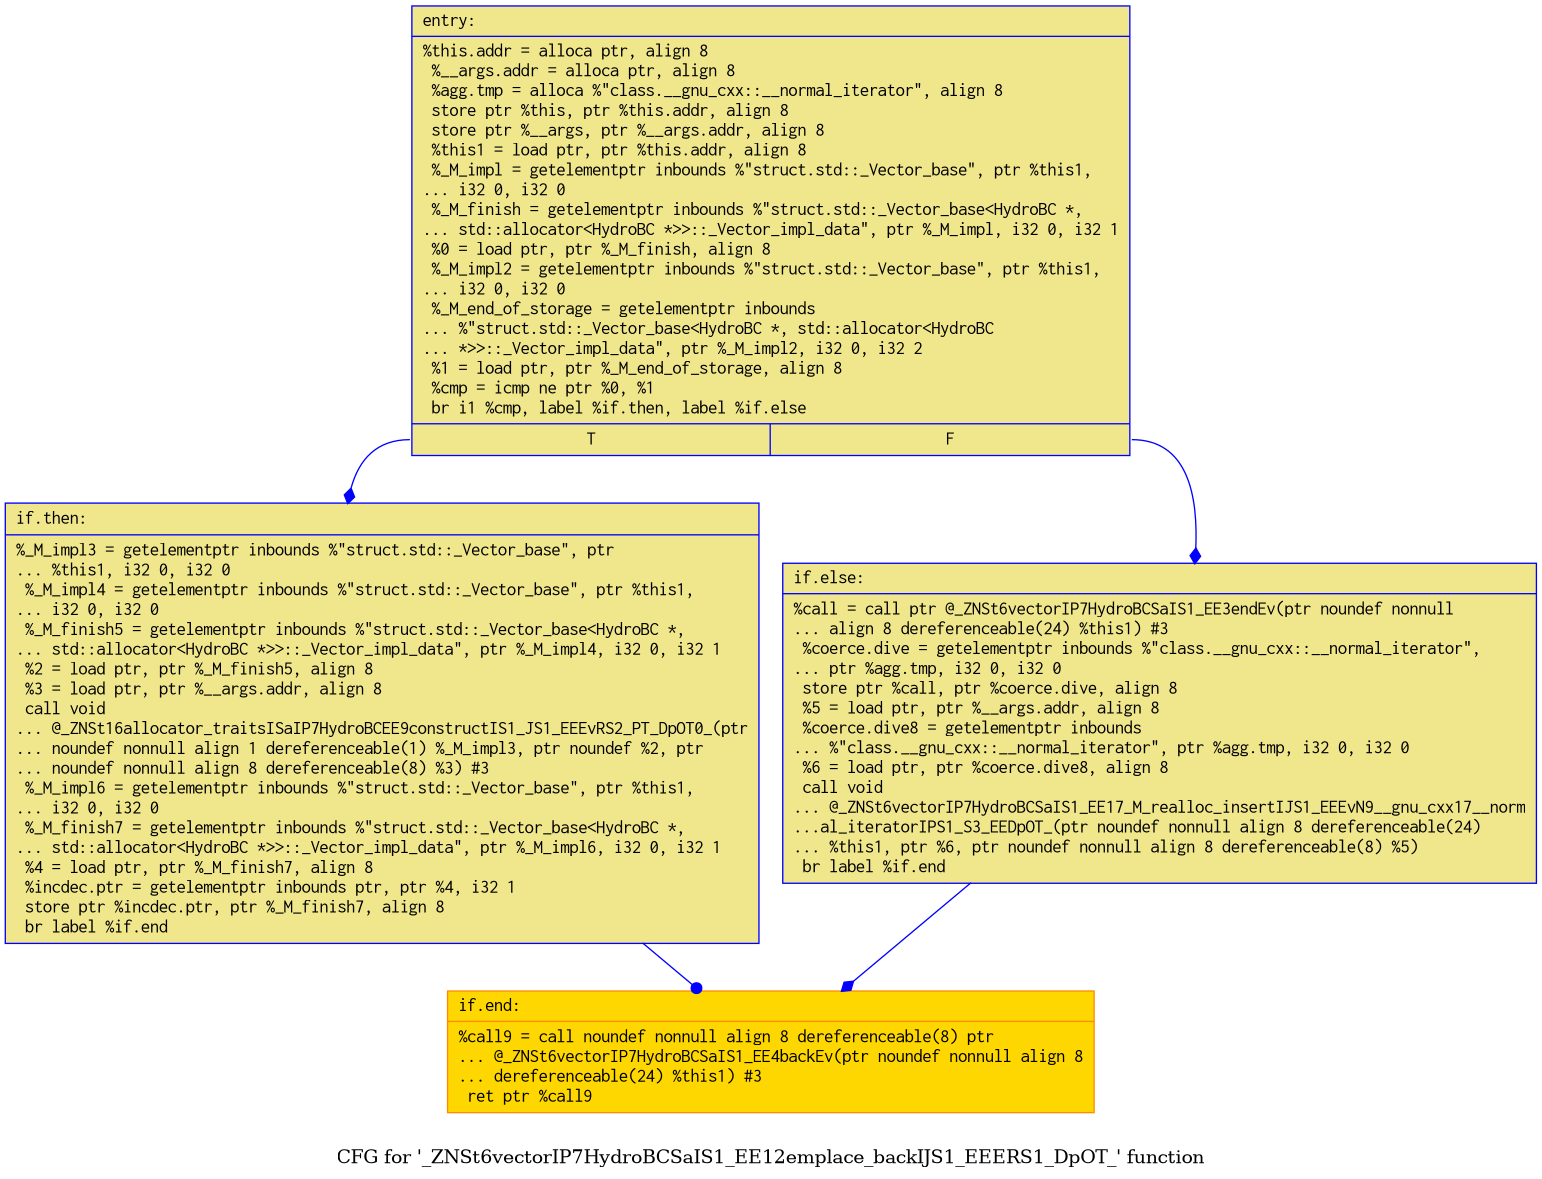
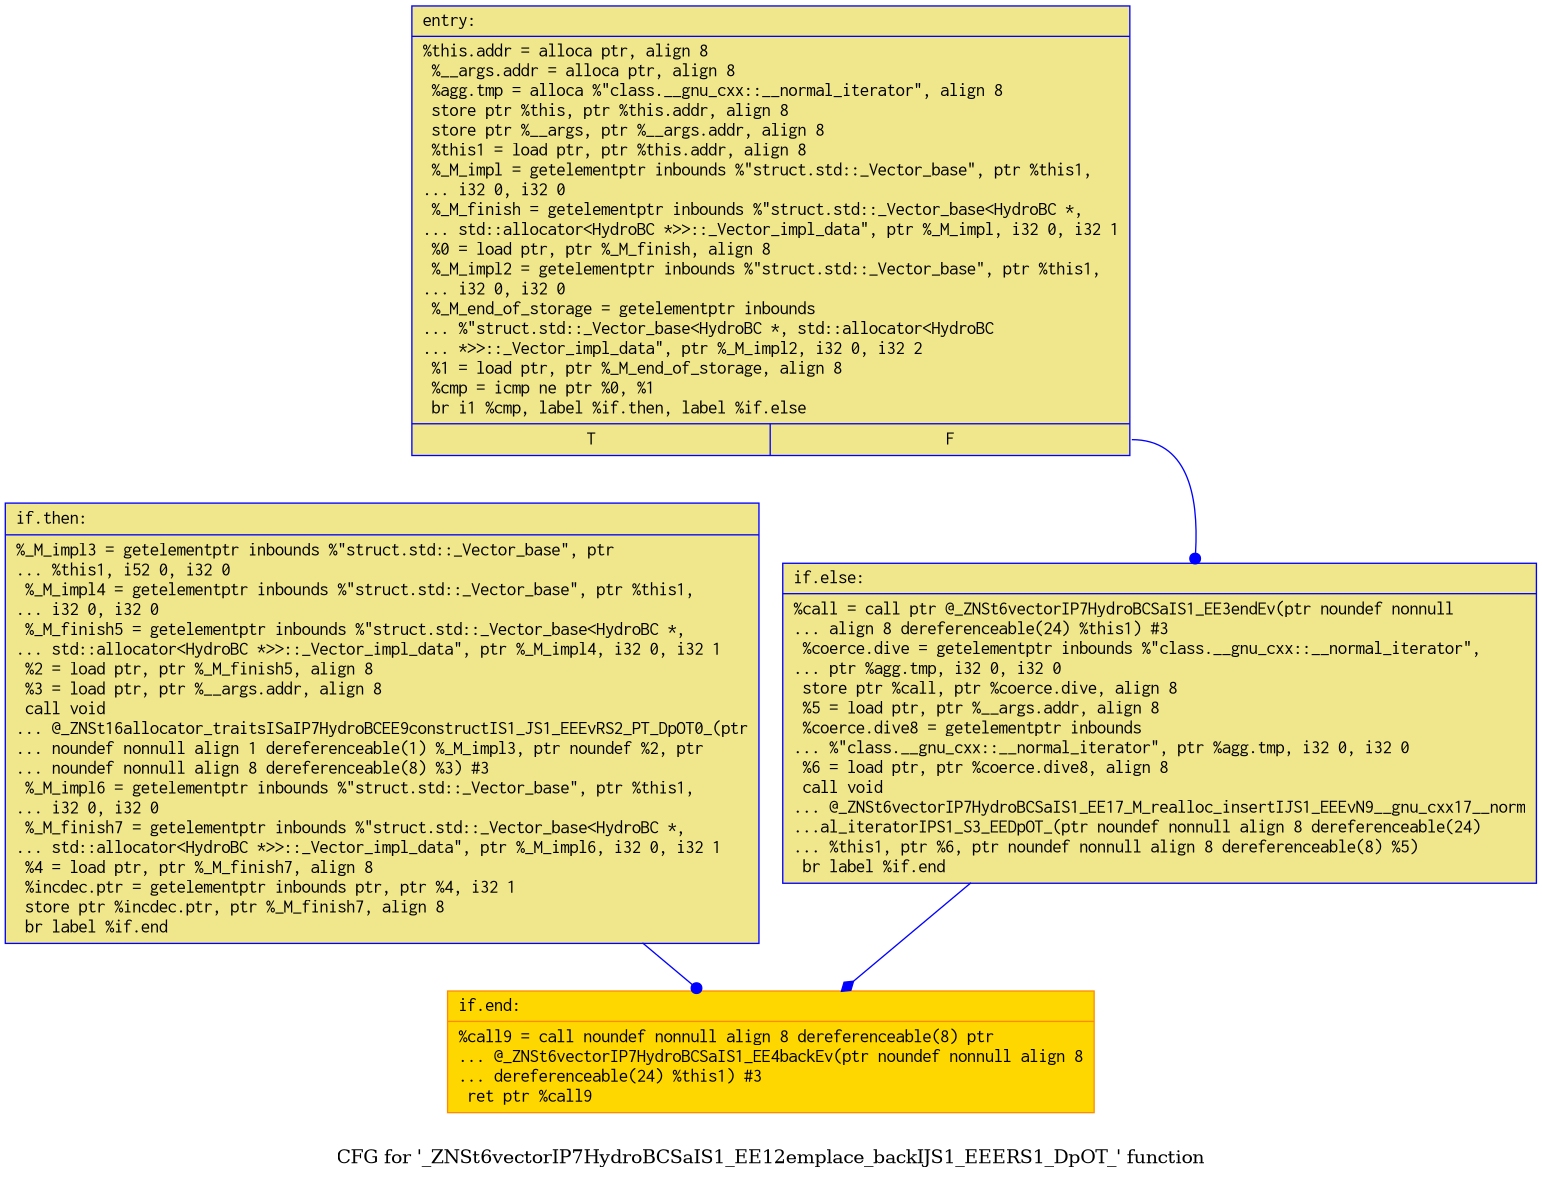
(372, 453) -> none
(1188, 480) -> (1188, 480)
(124, 570) -> (124, 570)
